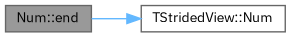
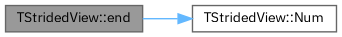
(48, 19) -> (74, 19)
